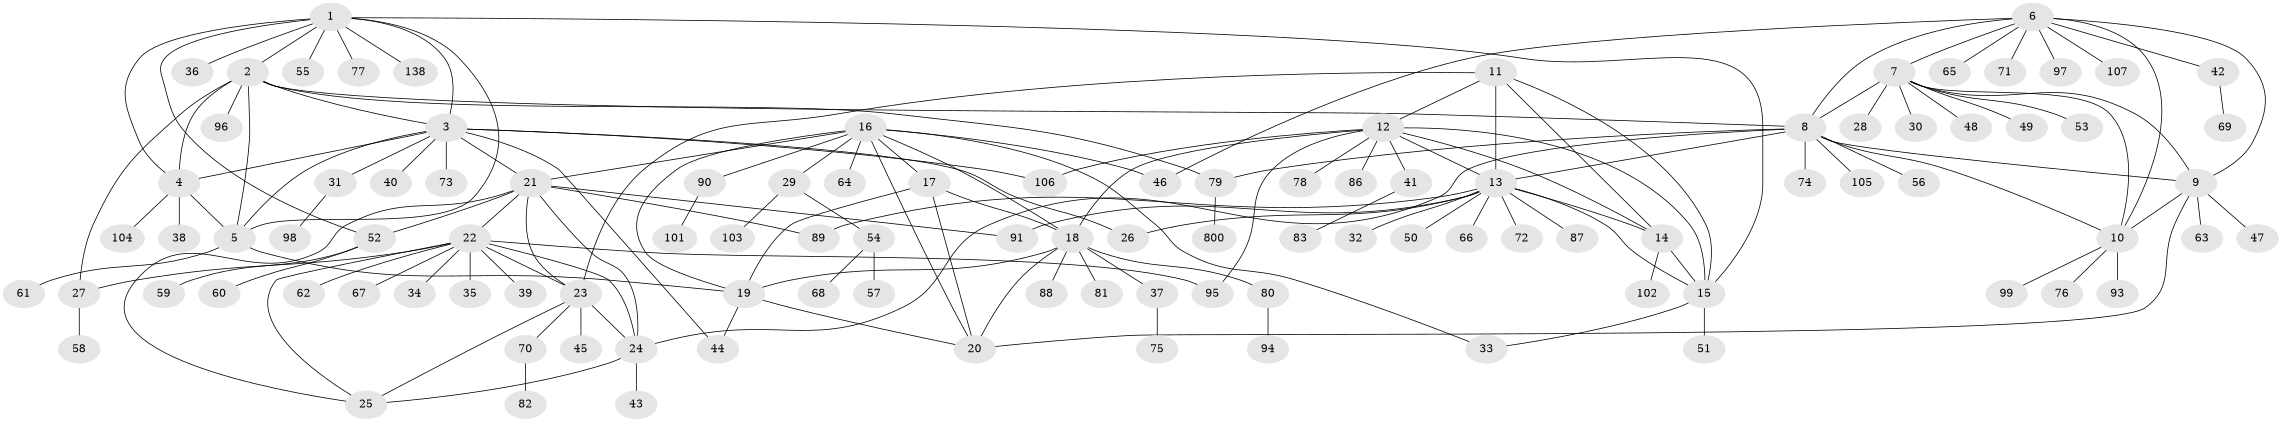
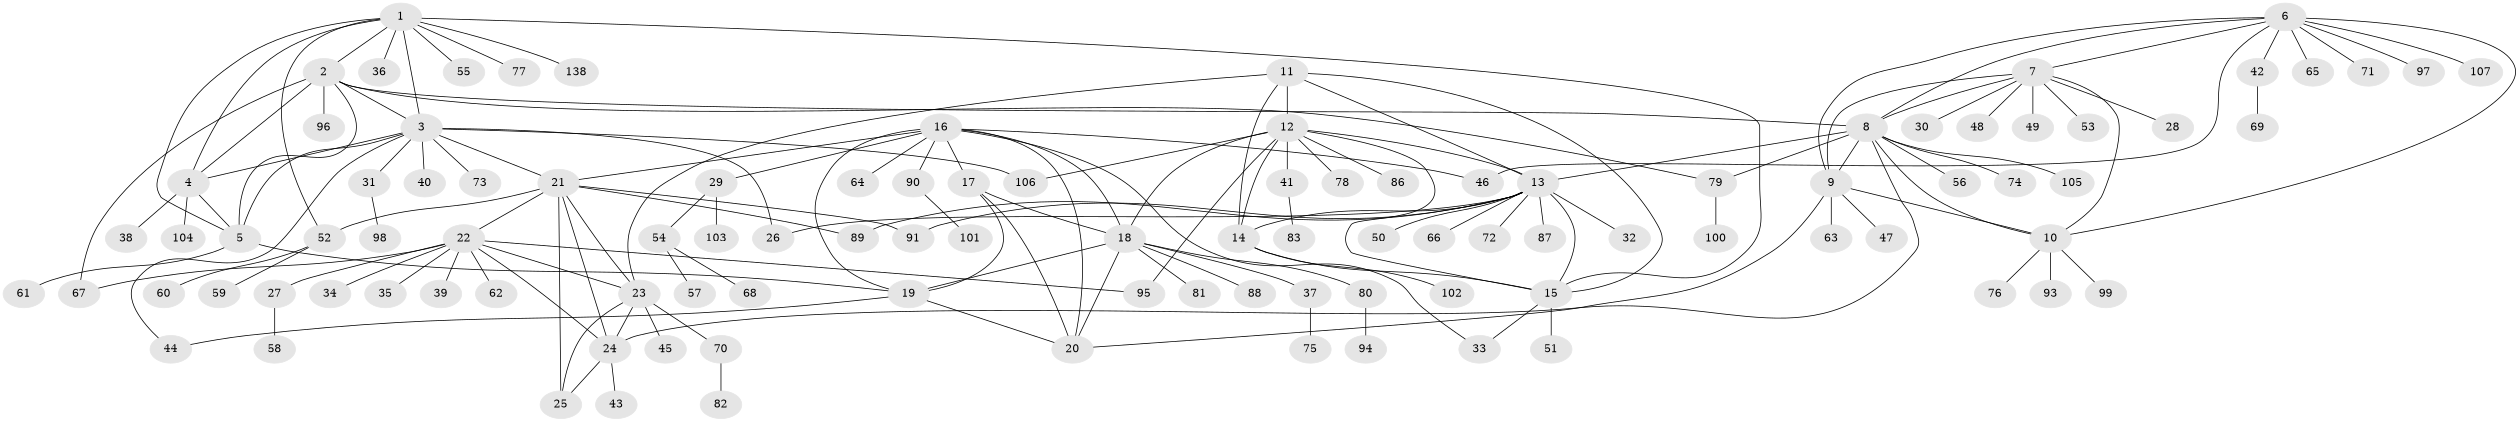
(130, 162) -> (173, 148)
(1214, 239) -> (1716, 239)
(288, 277) -> none
